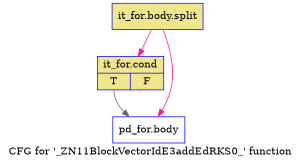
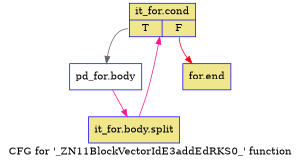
(172, 70) -> (118, 100)
none -> (207, 77)
